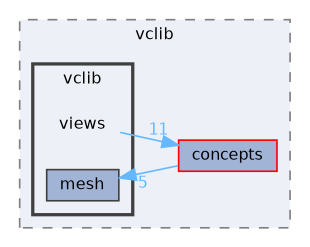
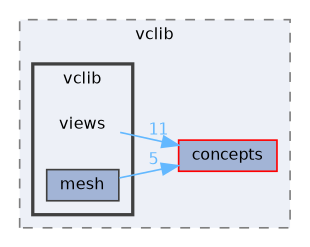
(157, 170) -> (143, 173)
